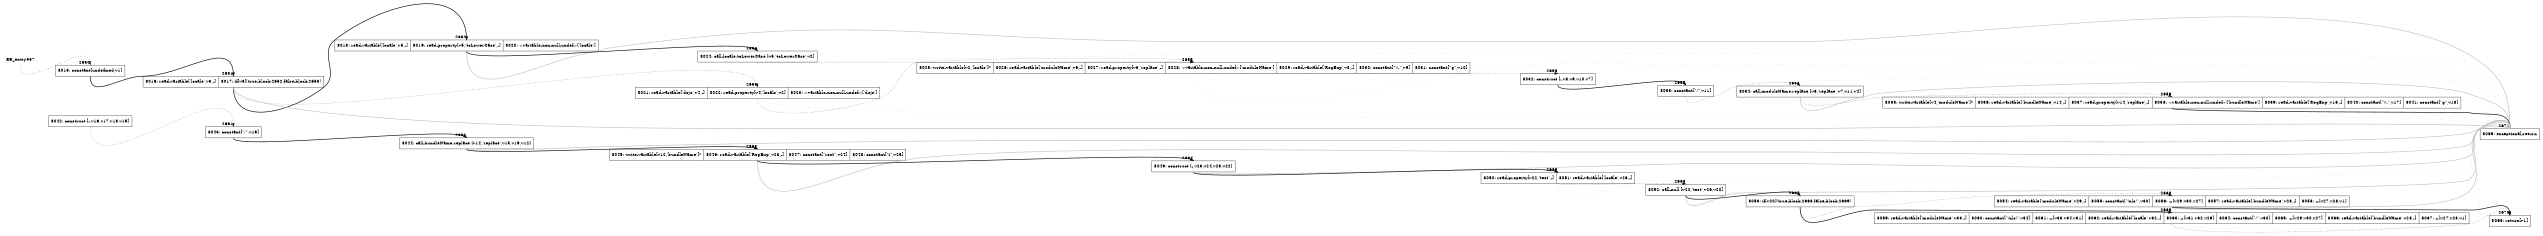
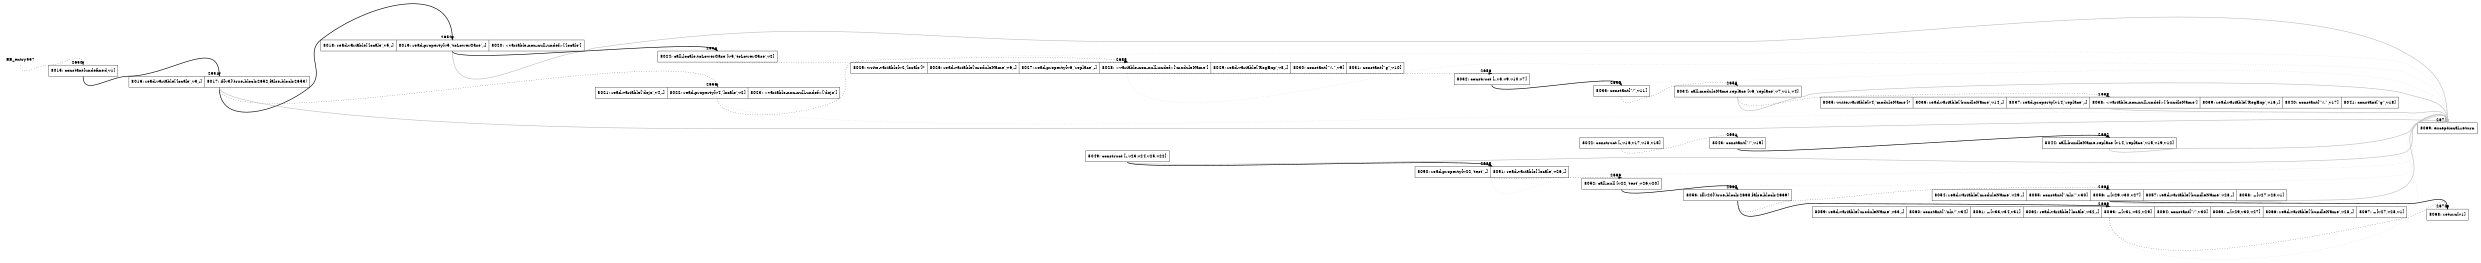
(2343, 112) -> (2366, 112)
(758, 155) -> none
(2118, 190) -> (2054, 184)
